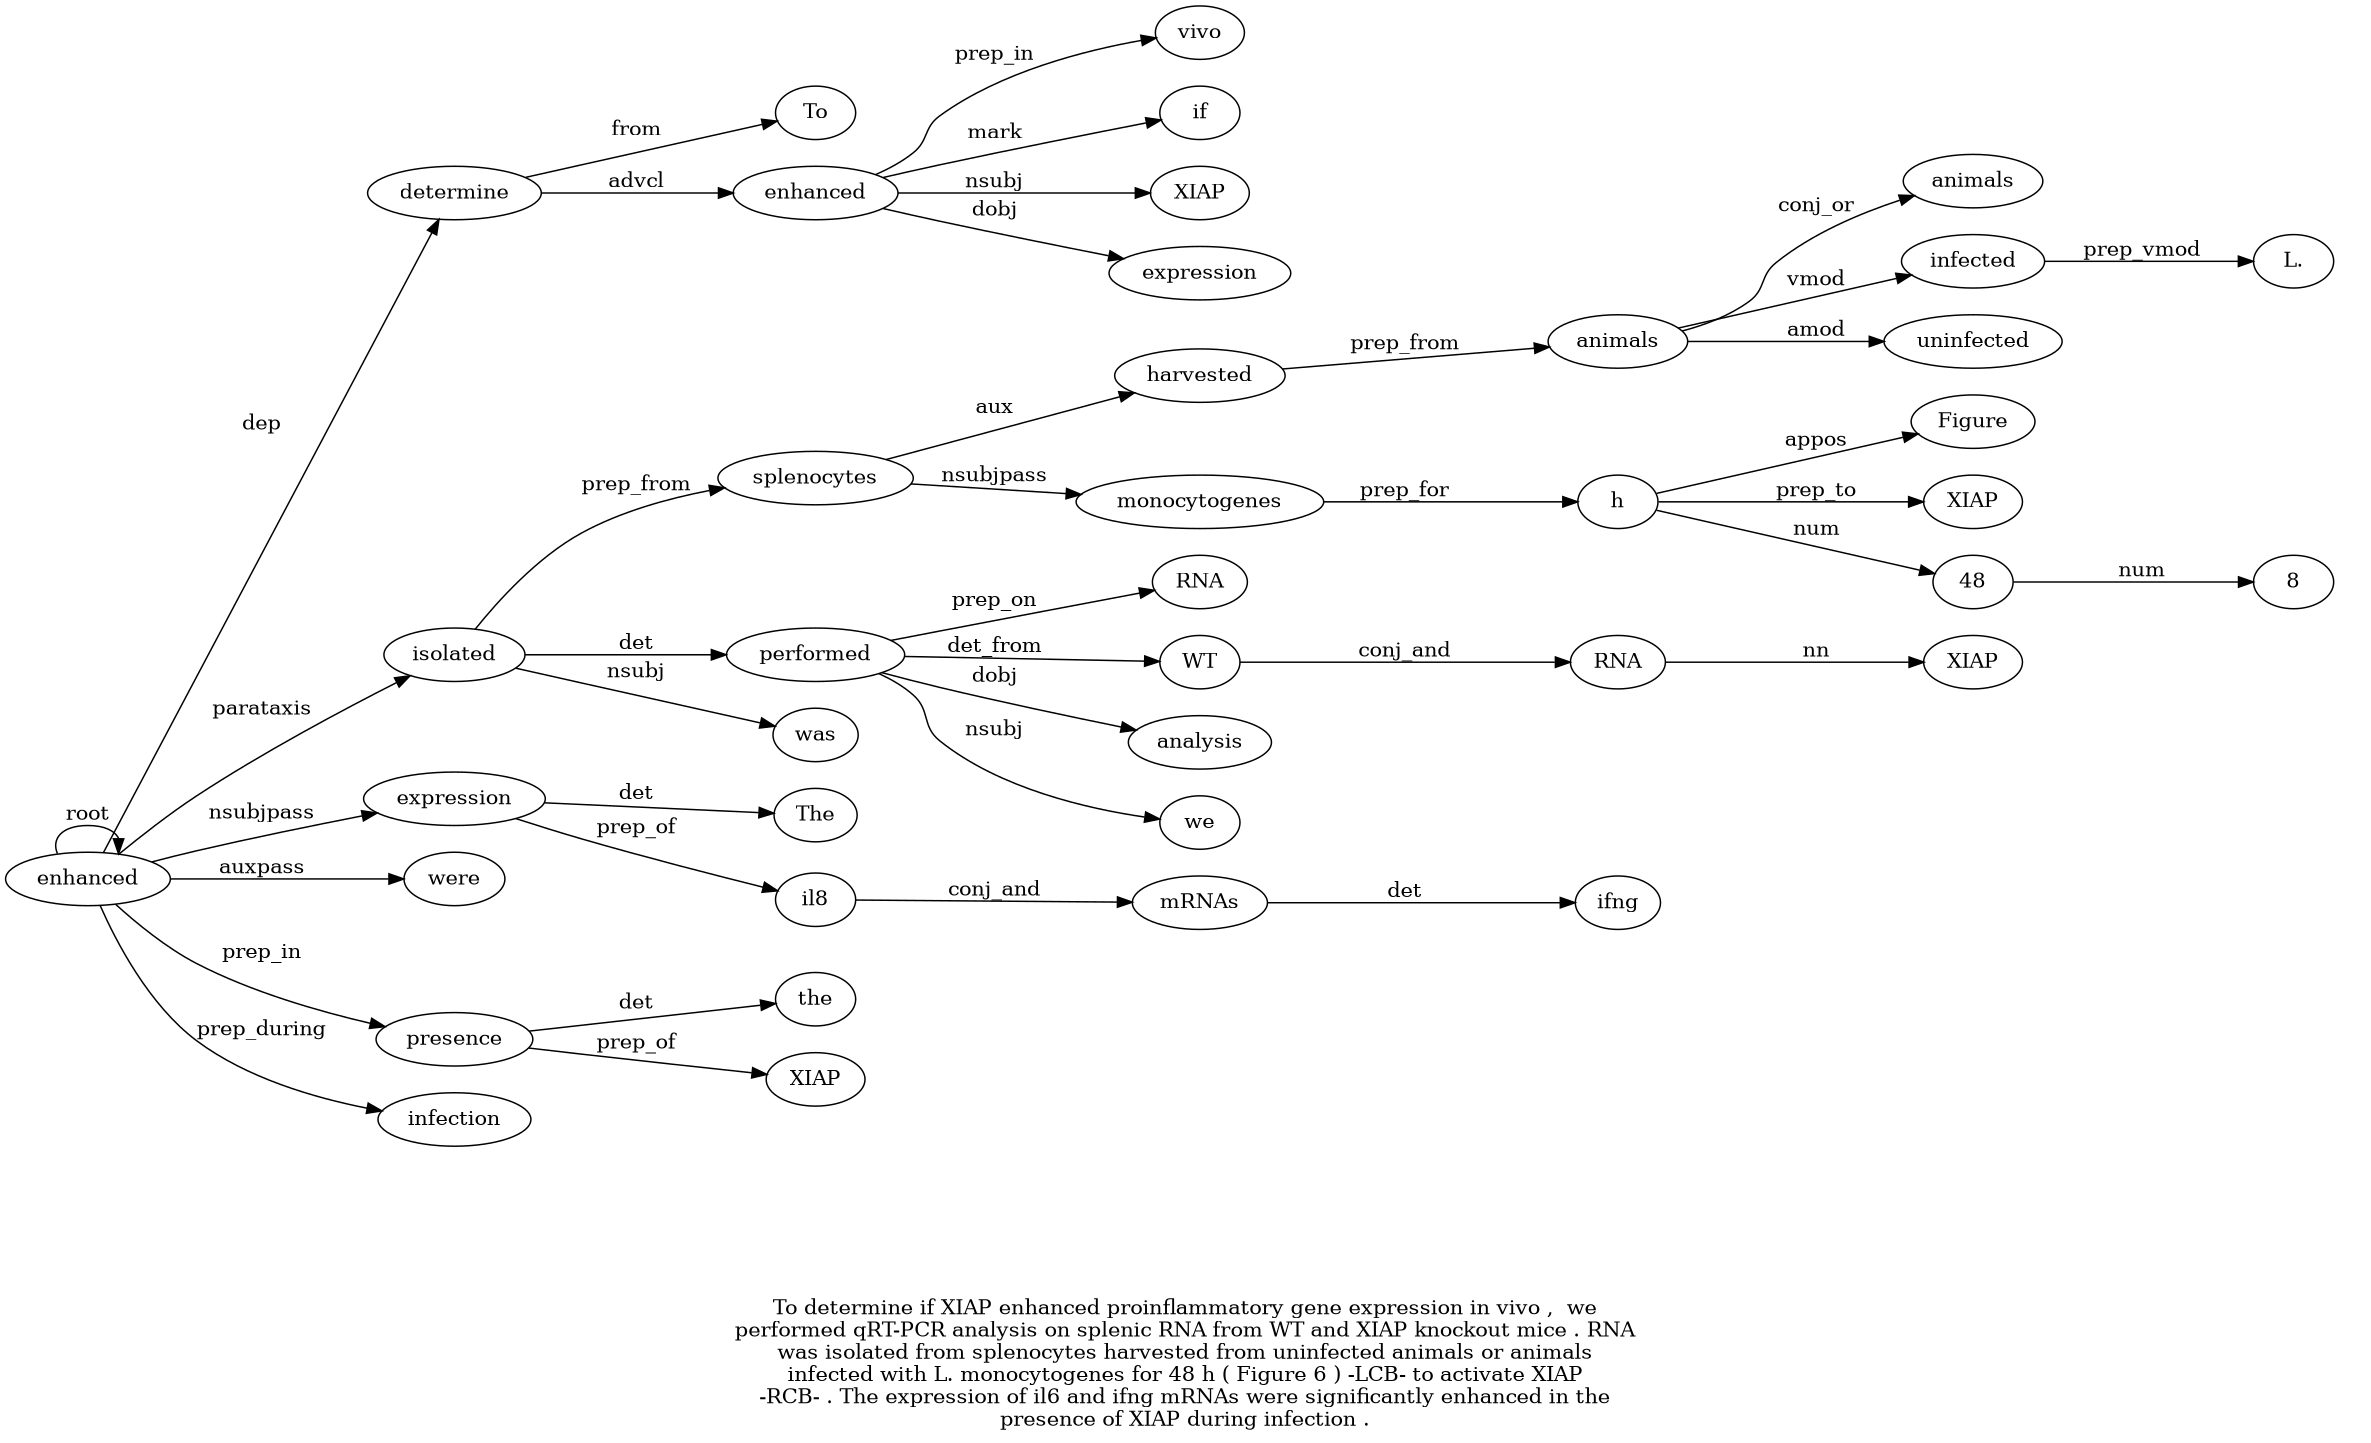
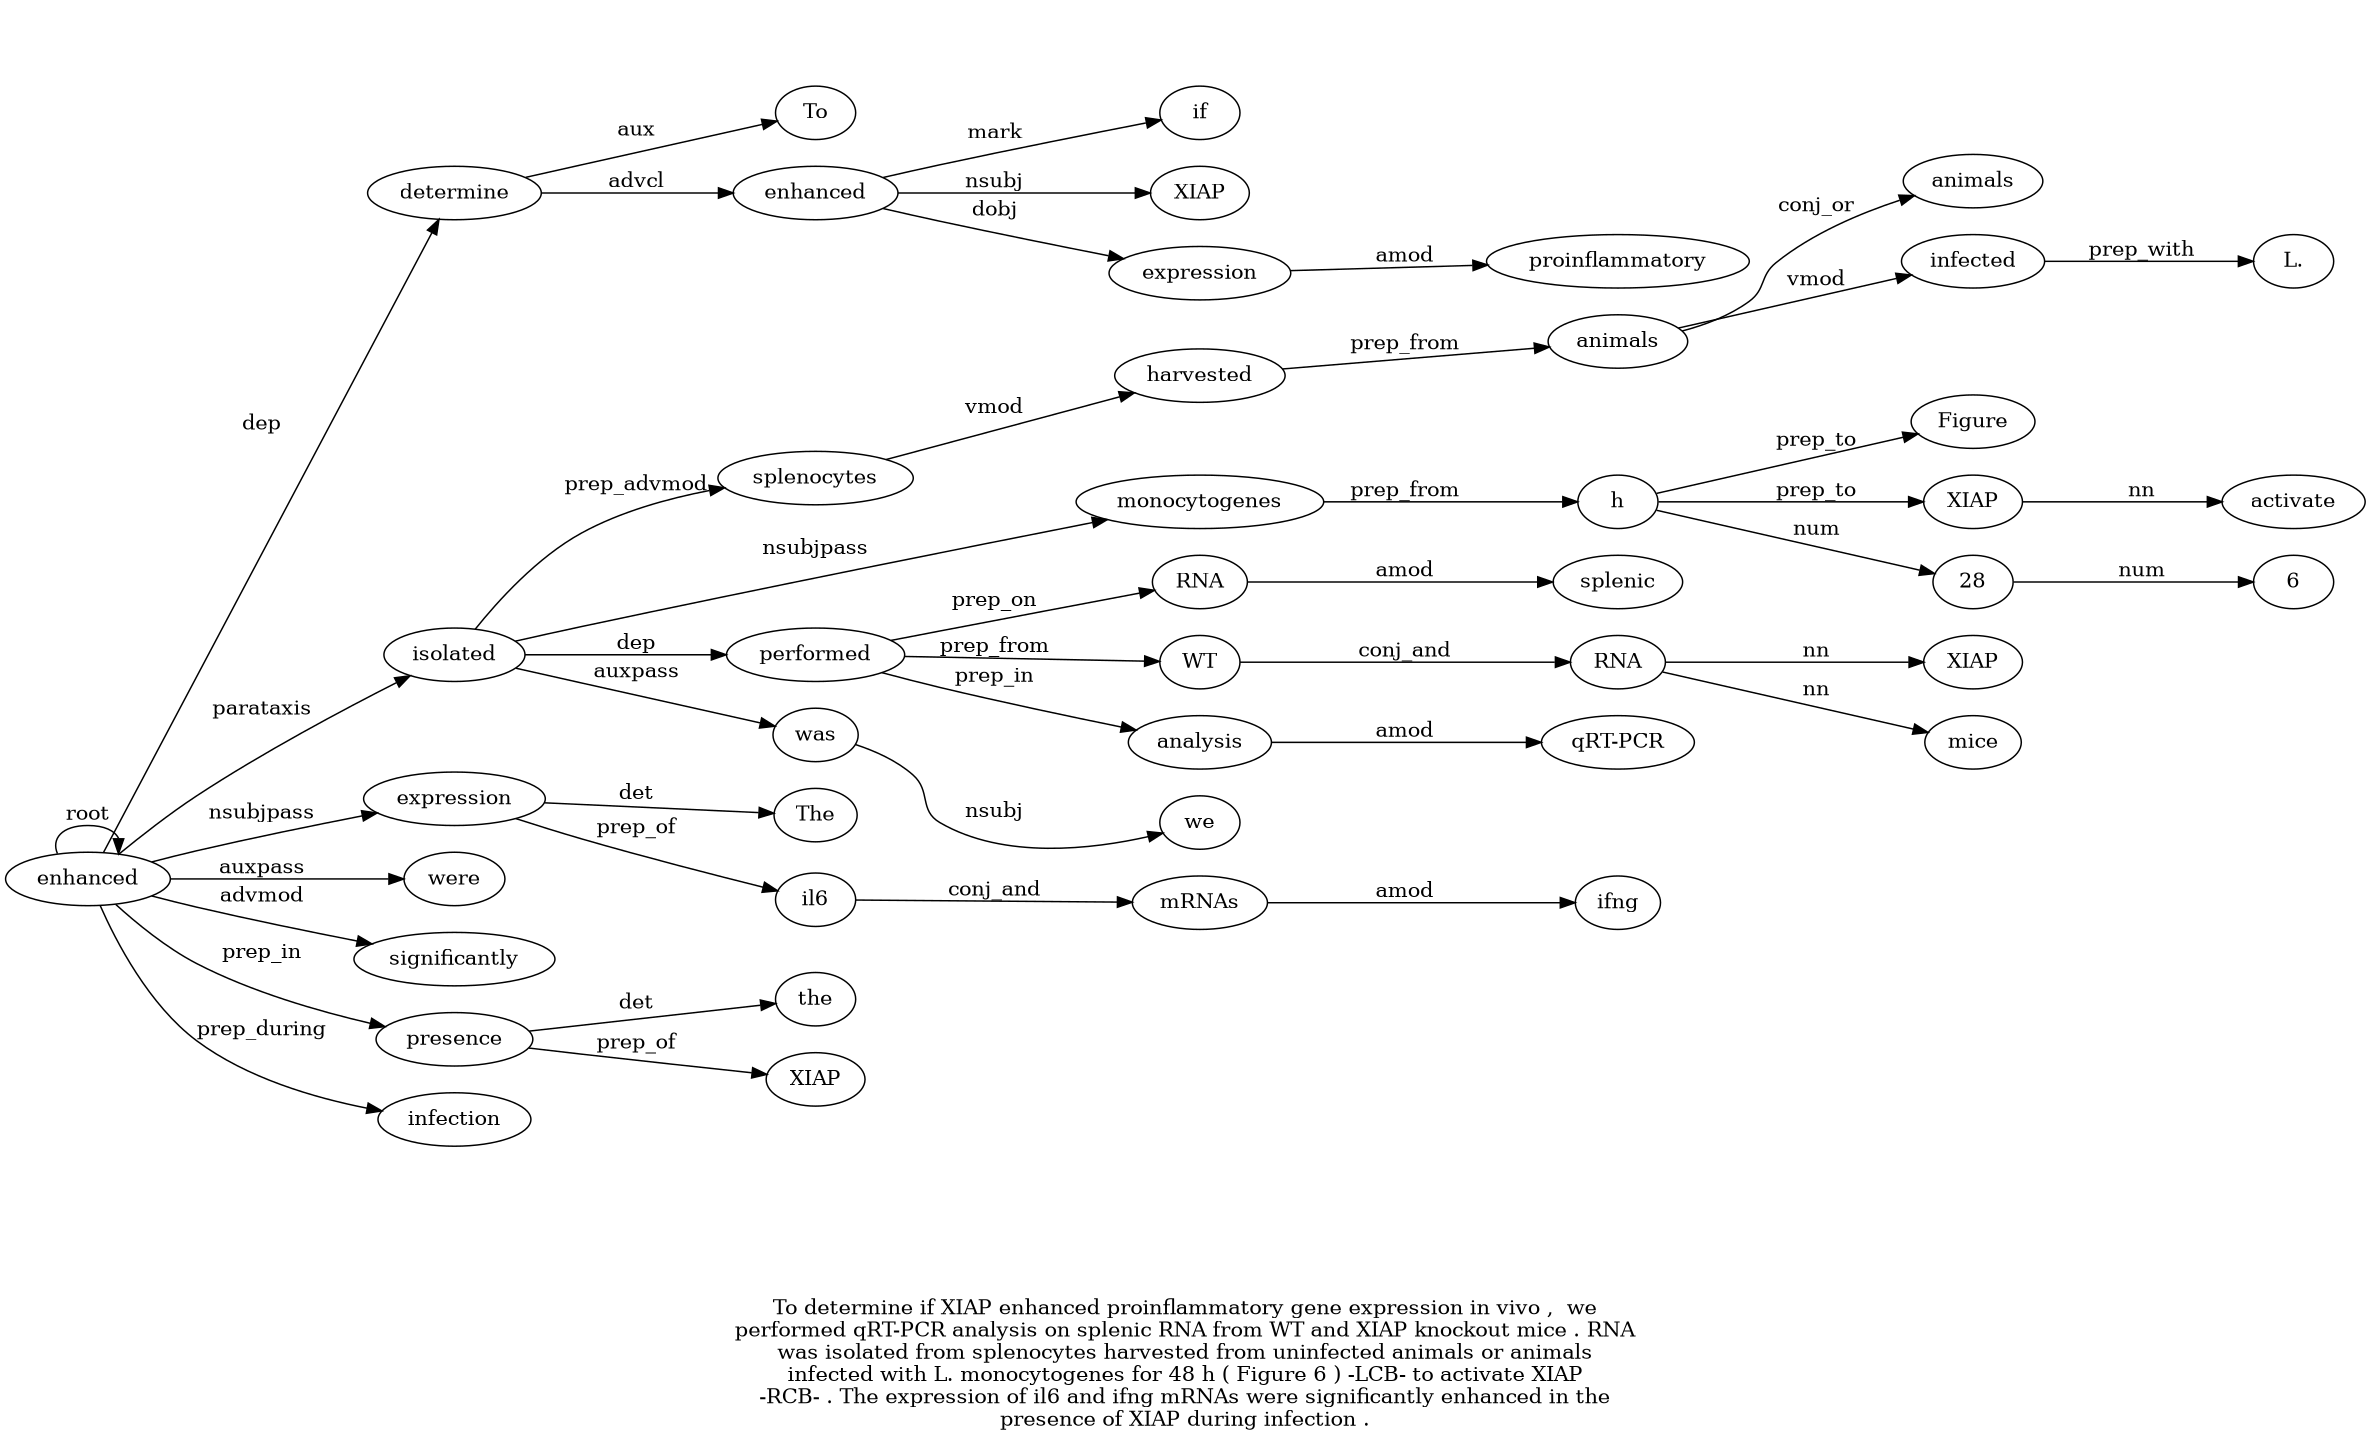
(1200, 33) -> none
(636, 130) -> (636, 130)
(2142, 250) -> (2142, 250)
none -> (1618, 261)
(1973, 341) -> none
(995, 408) -> (995, 408)
(1817, 440) -> (1817, 440)
(636, 485) -> (636, 485)
(988, 489) -> (804, 580)
(1405, 491) -> (1405, 491)
none -> (2294, 502)
none -> (1618, 582)
(1973, 582) -> (1973, 582)
(2294, 582) -> (2294, 582)
(636, 644) -> (636, 644)
(995, 647) -> (995, 647)
(636, 672) -> (636, 672)
(995, 676) -> (995, 676)
none -> (1618, 742)
none -> (1973, 742)
(994, 774) -> (982, 840)
(1405, 892) -> (1405, 892)
(816, 900) -> (816, 900)
none -> (454, 959)
